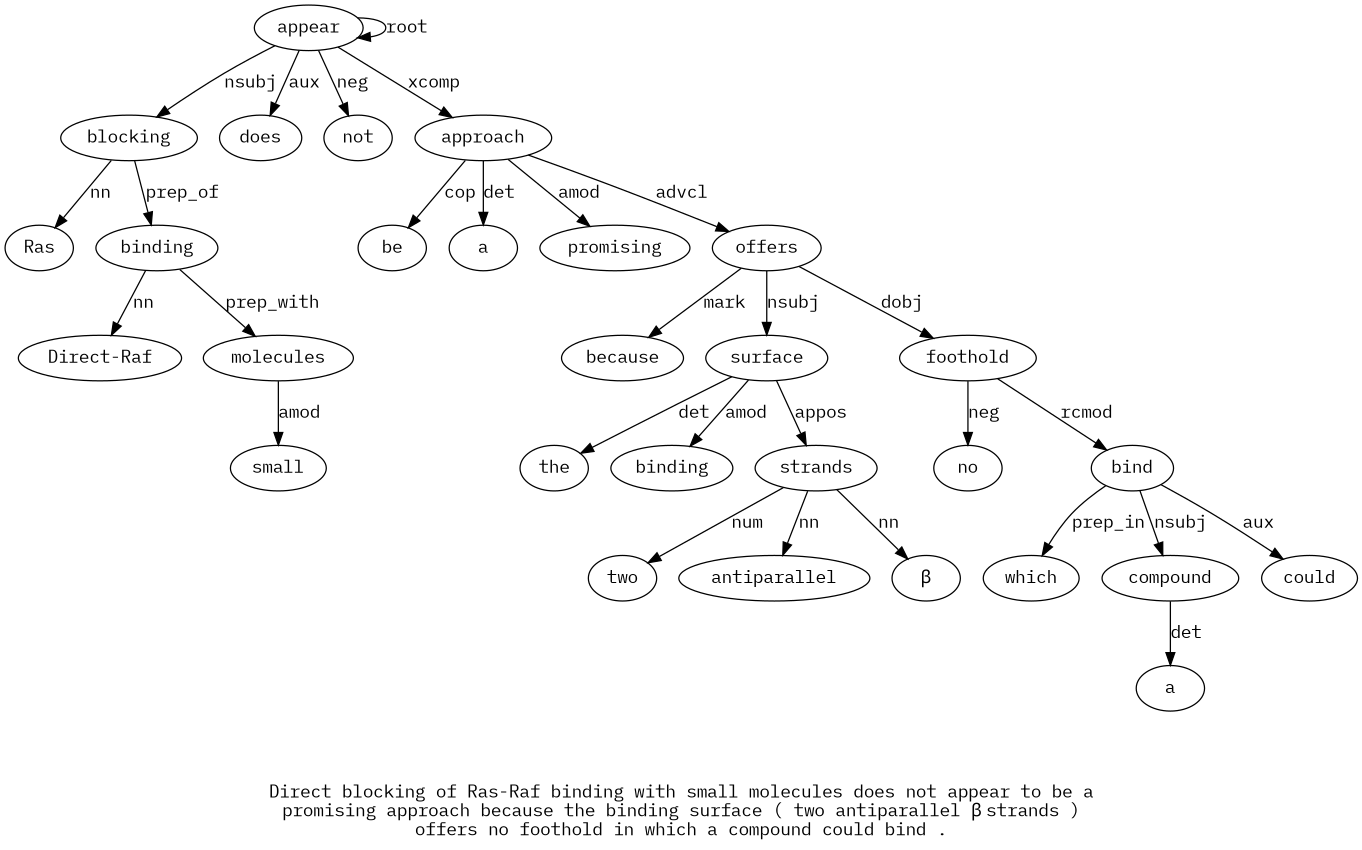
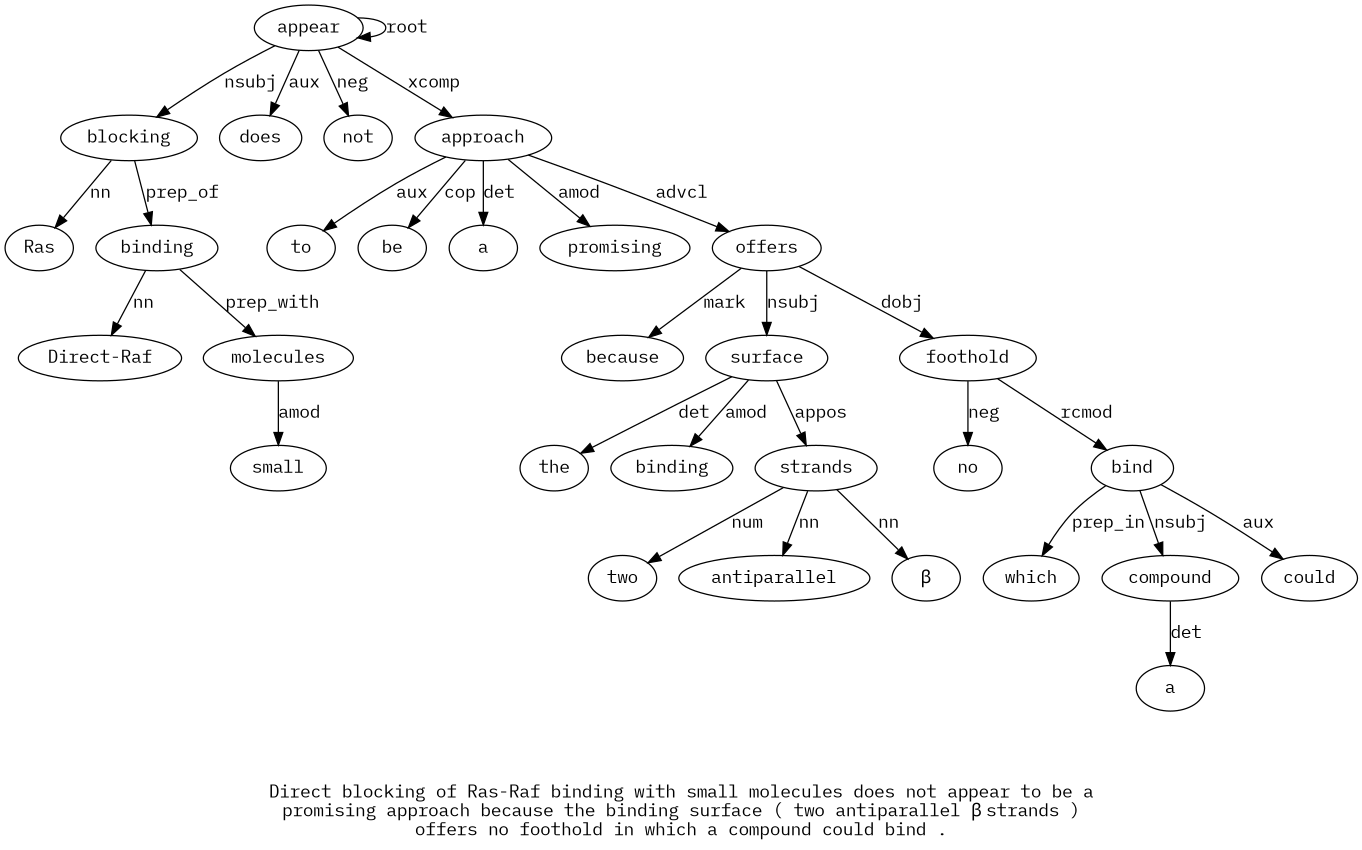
none -> (301, 248)
